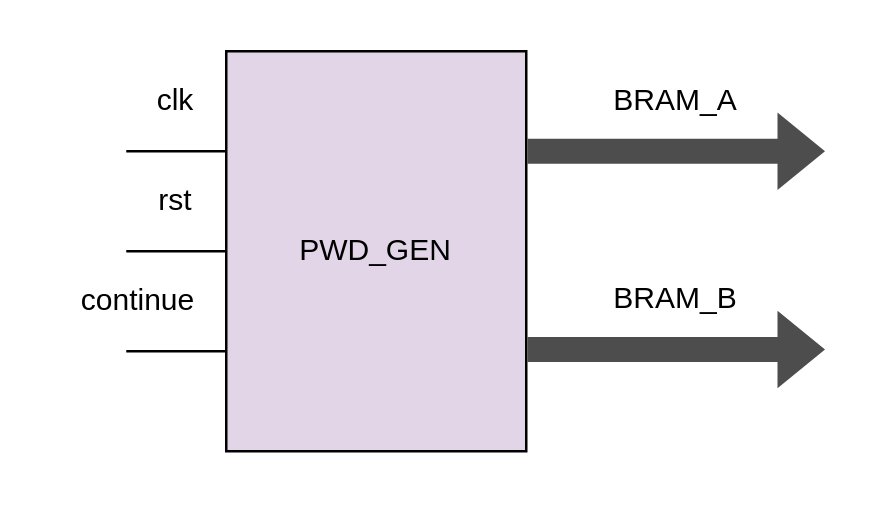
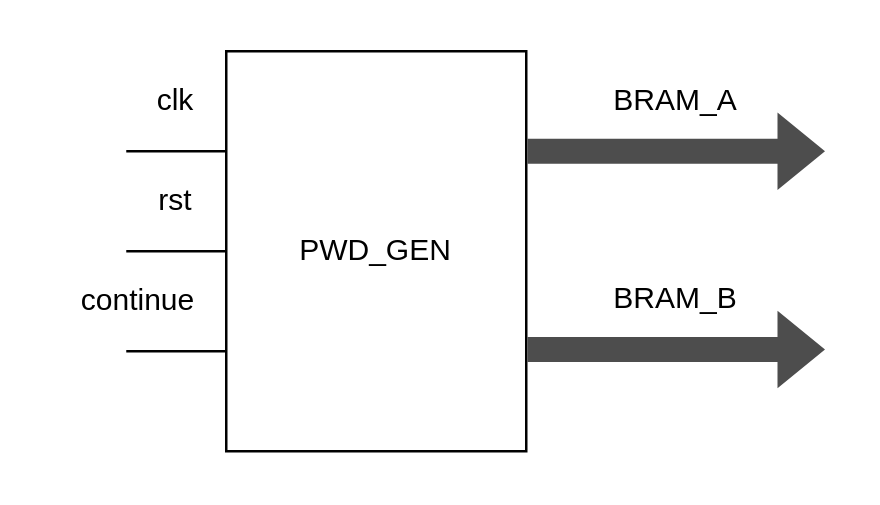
(376, 251) -> (376, 251)
